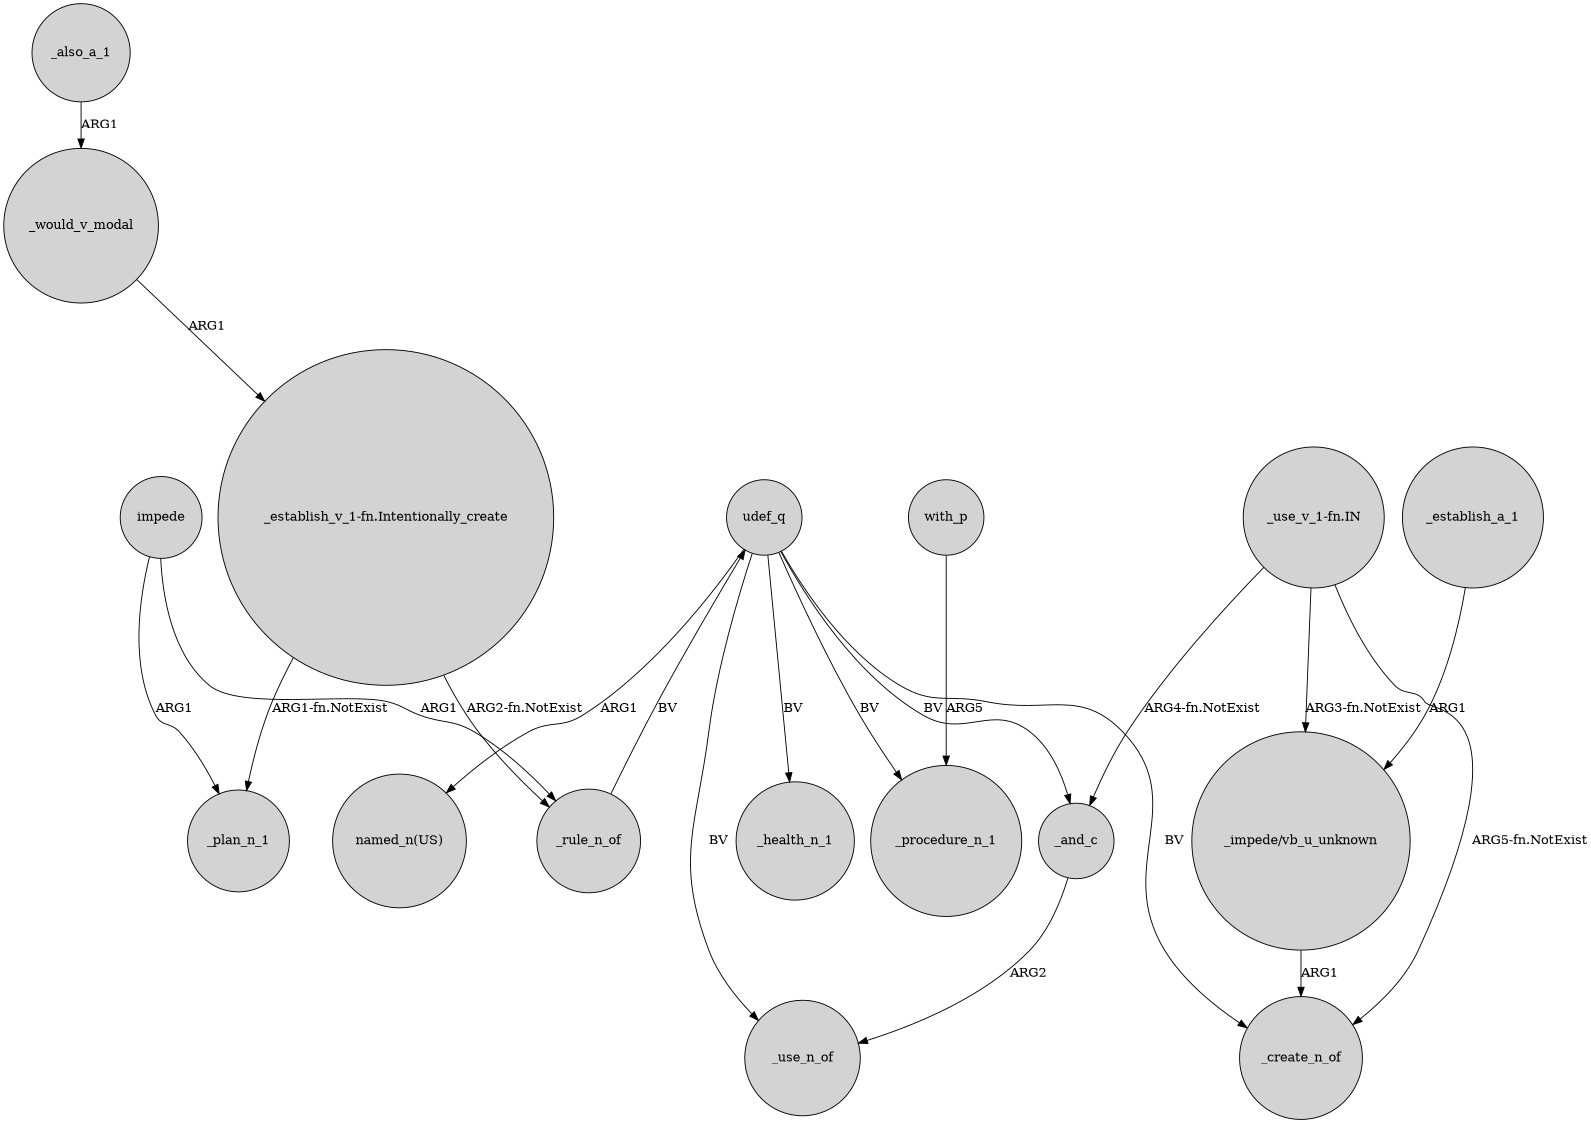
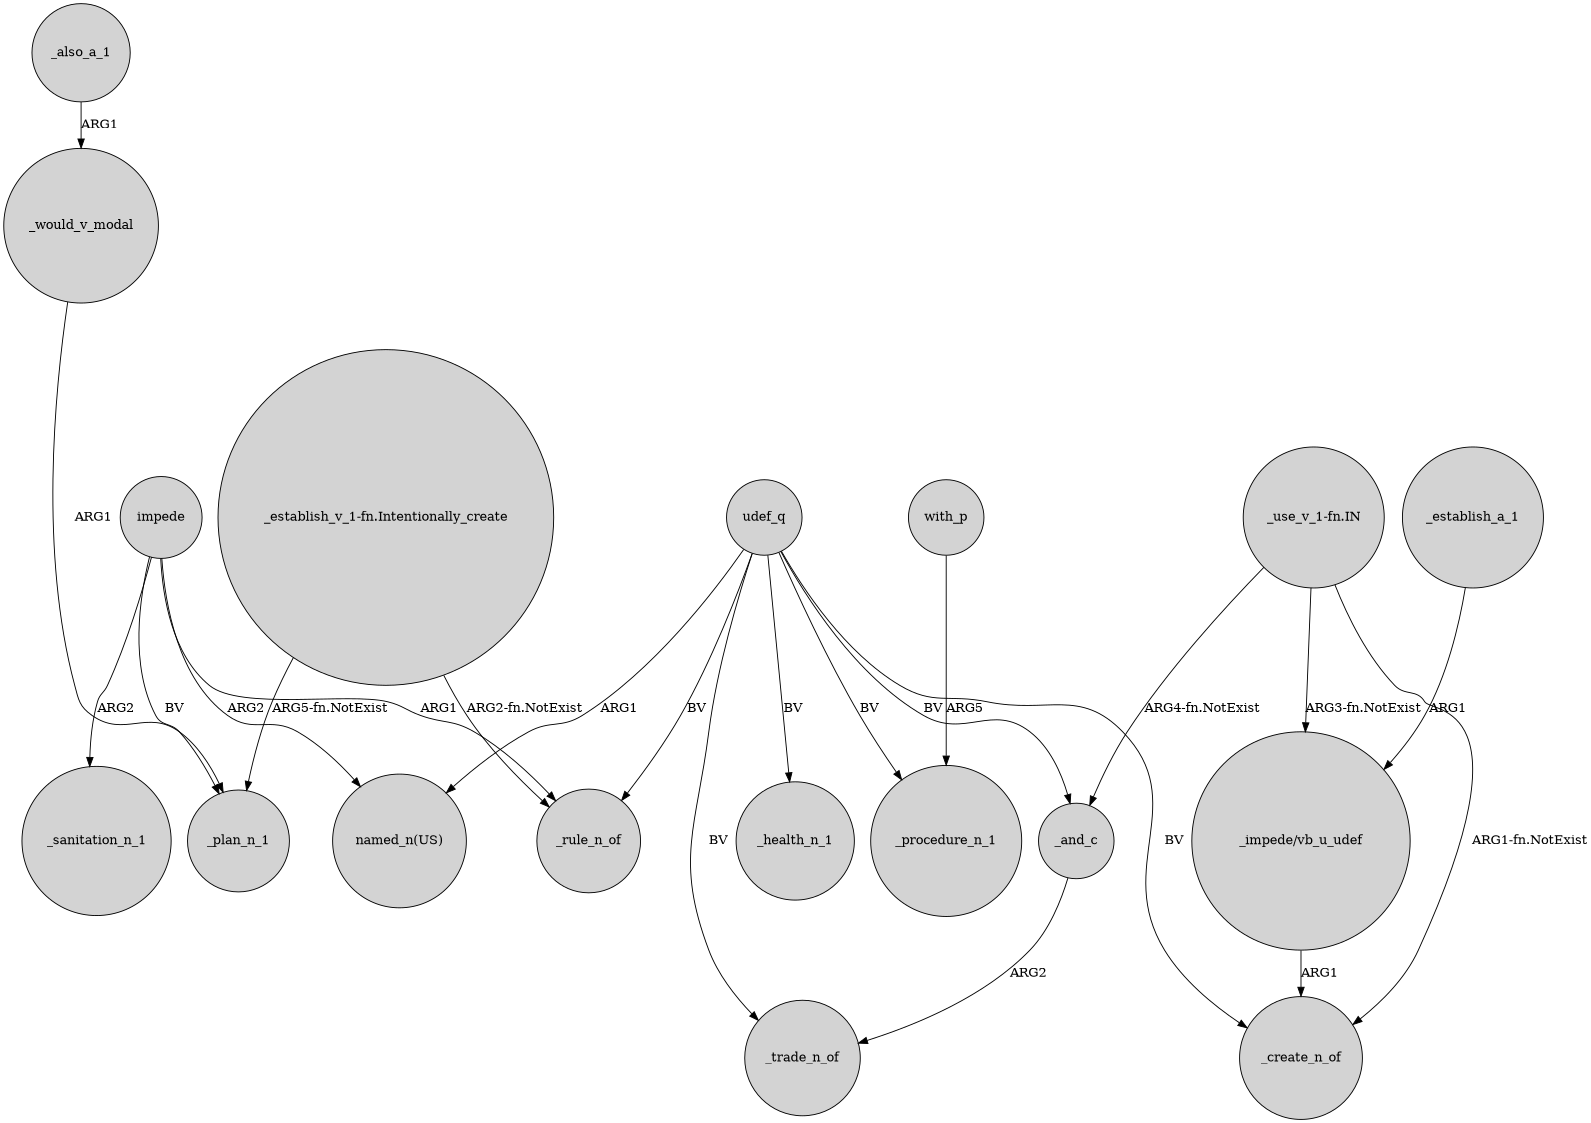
(197, 337) -> (58, 591)
(673, 674) -> (700, 679)
none -> (217, 706)
(174, 709) -> (174, 709)
(330, 709) -> (330, 709)
none -> (97, 841)
(1301, 841) -> (1301, 841)
(1530, 841) -> (1530, 841)
(803, 1058) -> (803, 1058)
